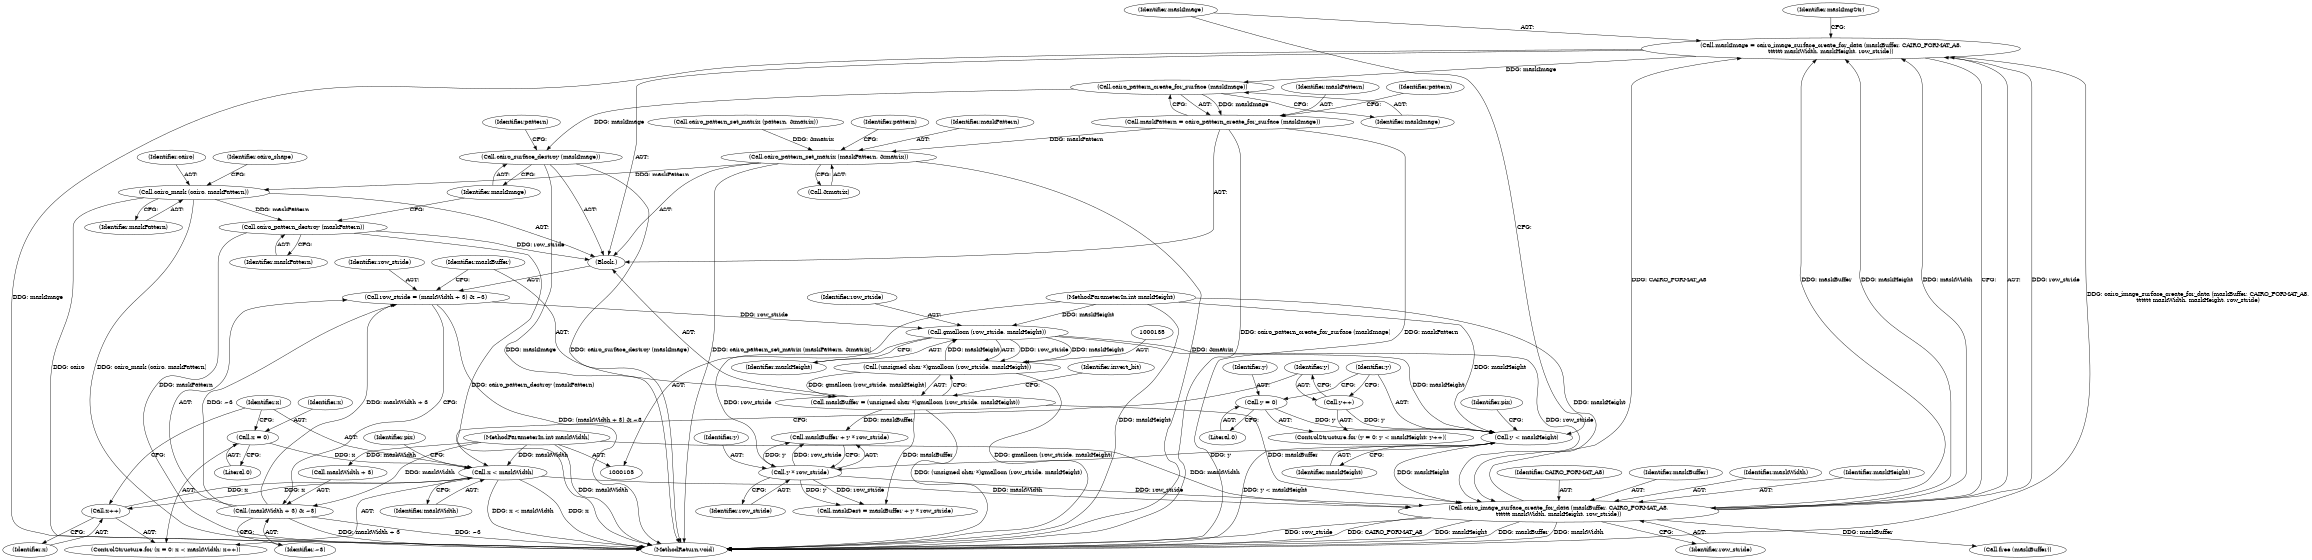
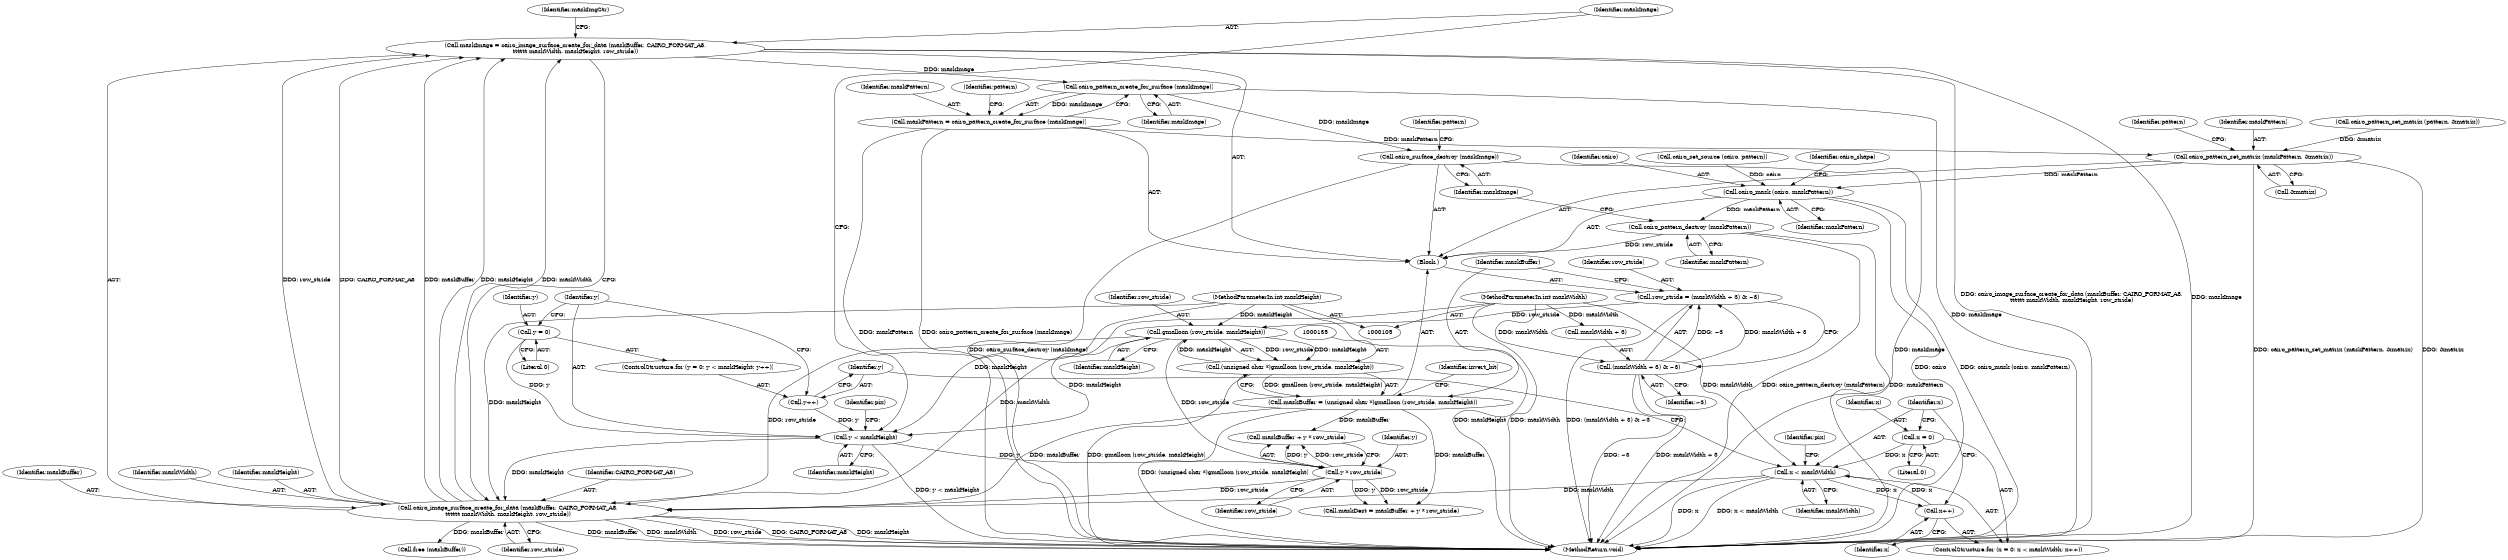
none -> (1712, 157)
none -> (1936, 237)
(1338, 420) -> (751, 385)
